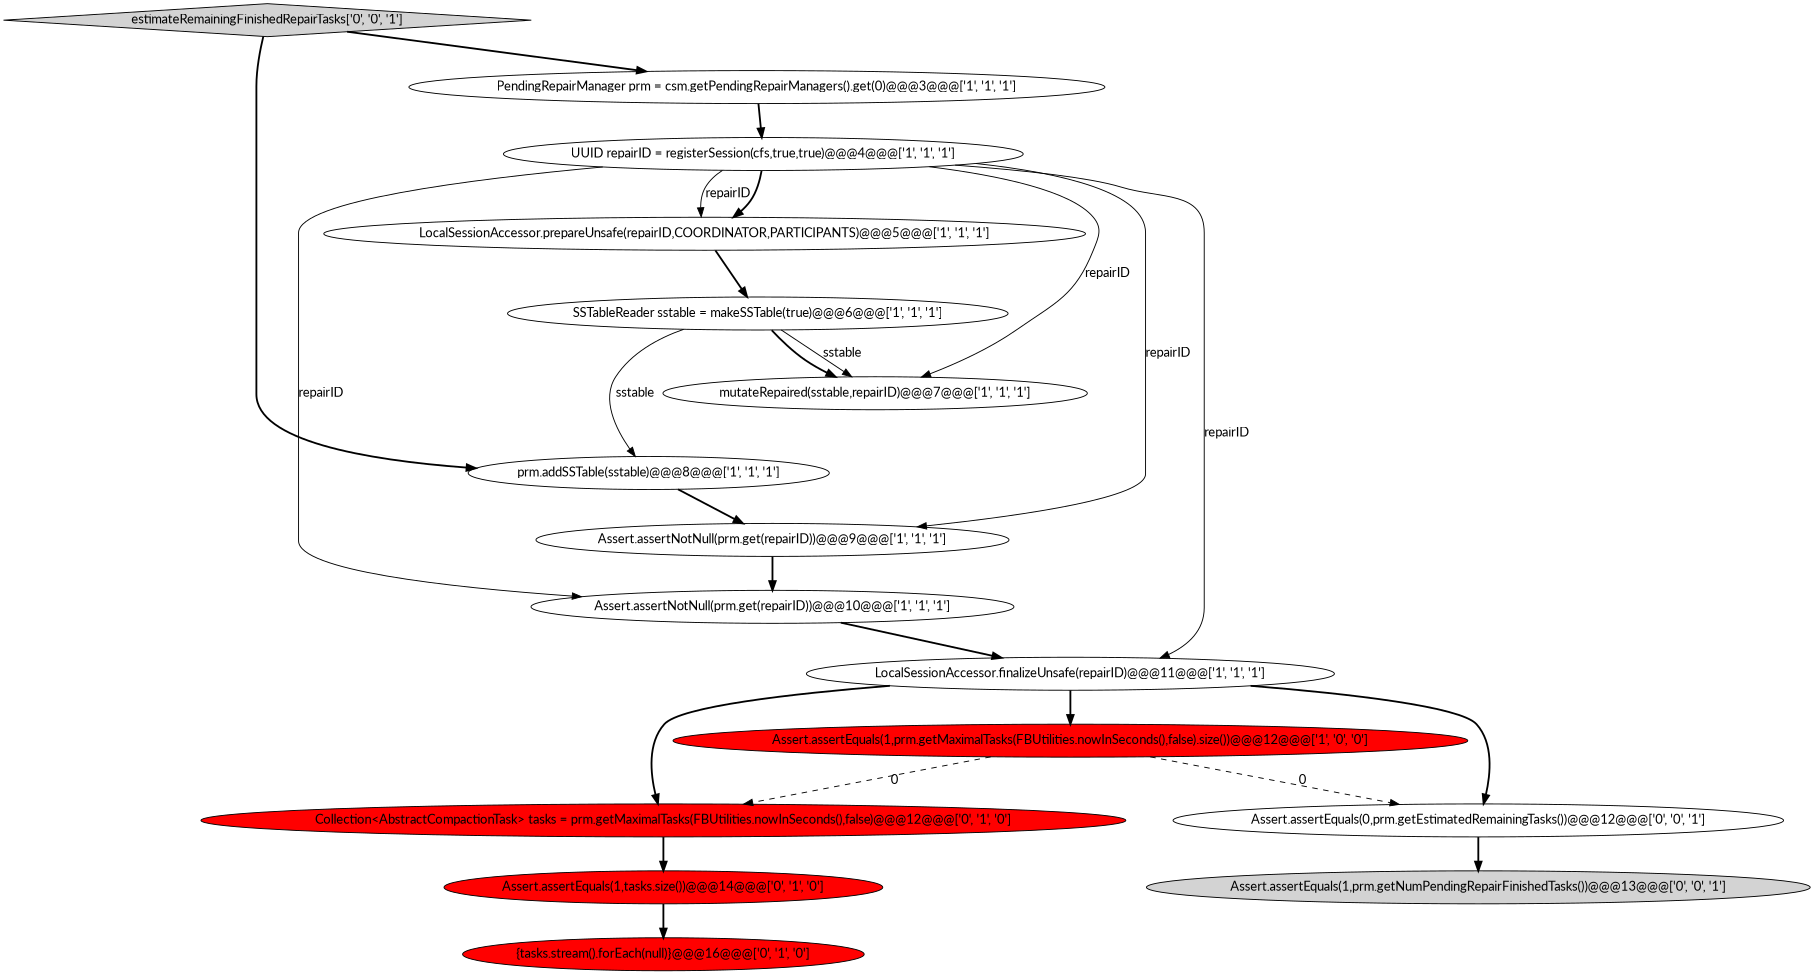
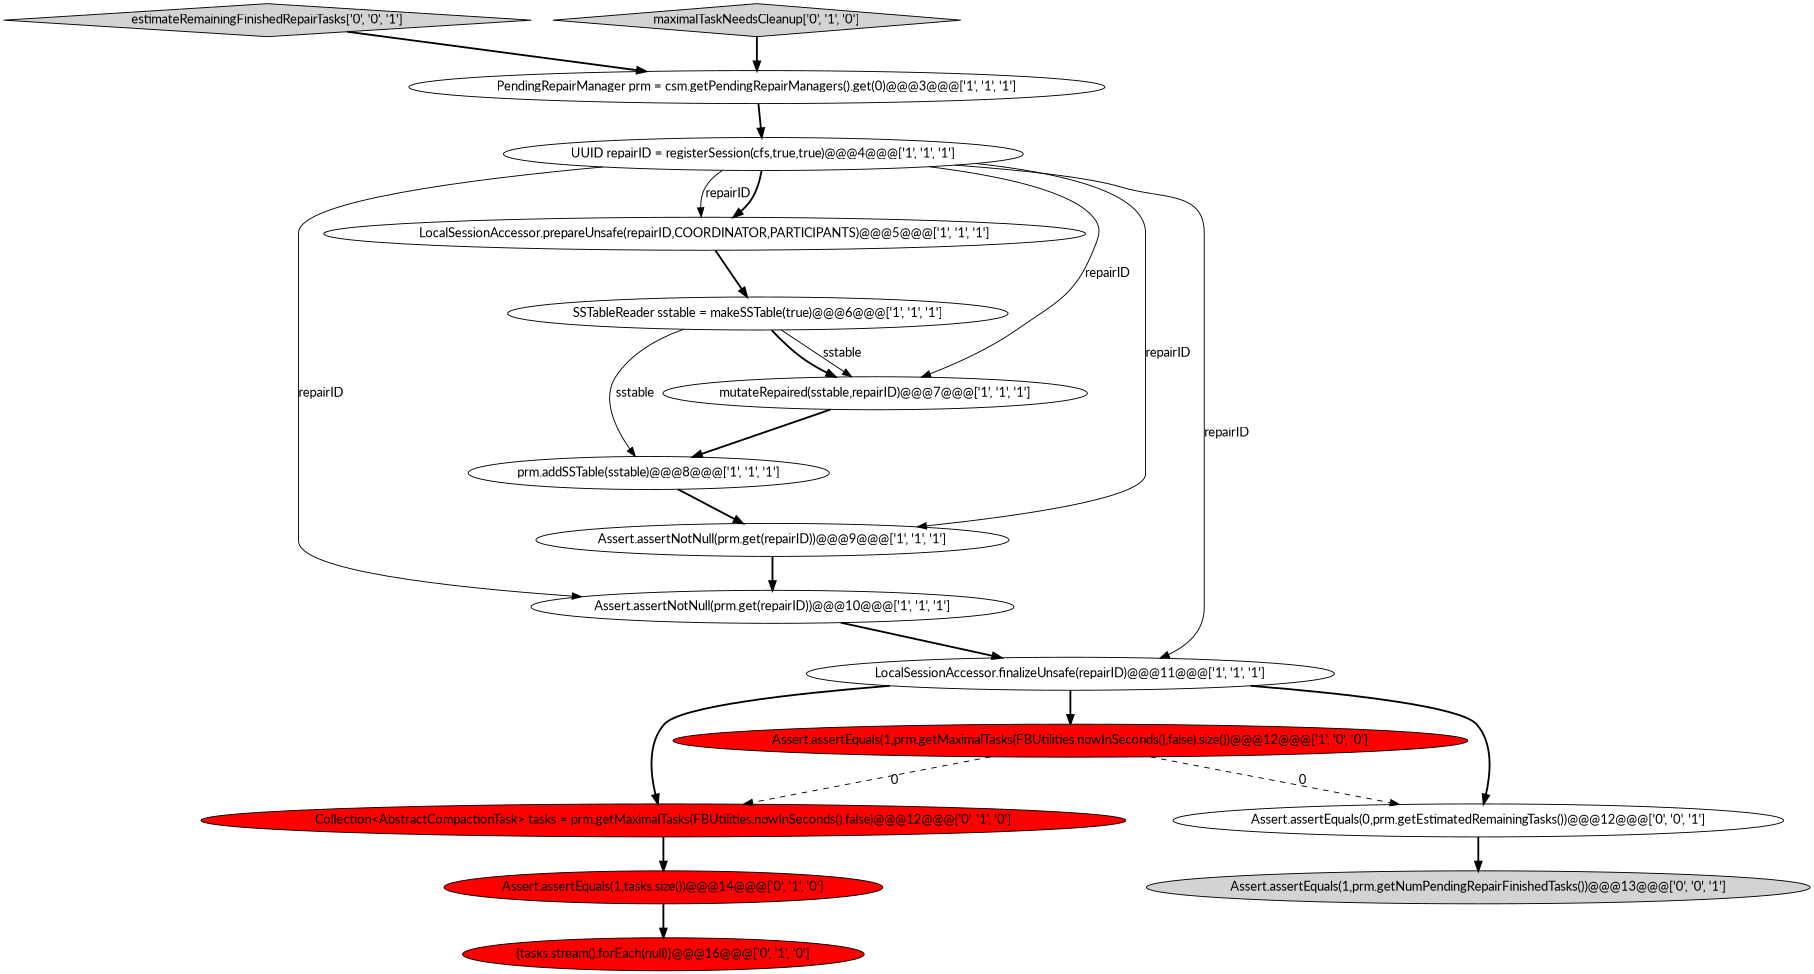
none -> (757, 20)
(256, 332) -> (766, 432)
